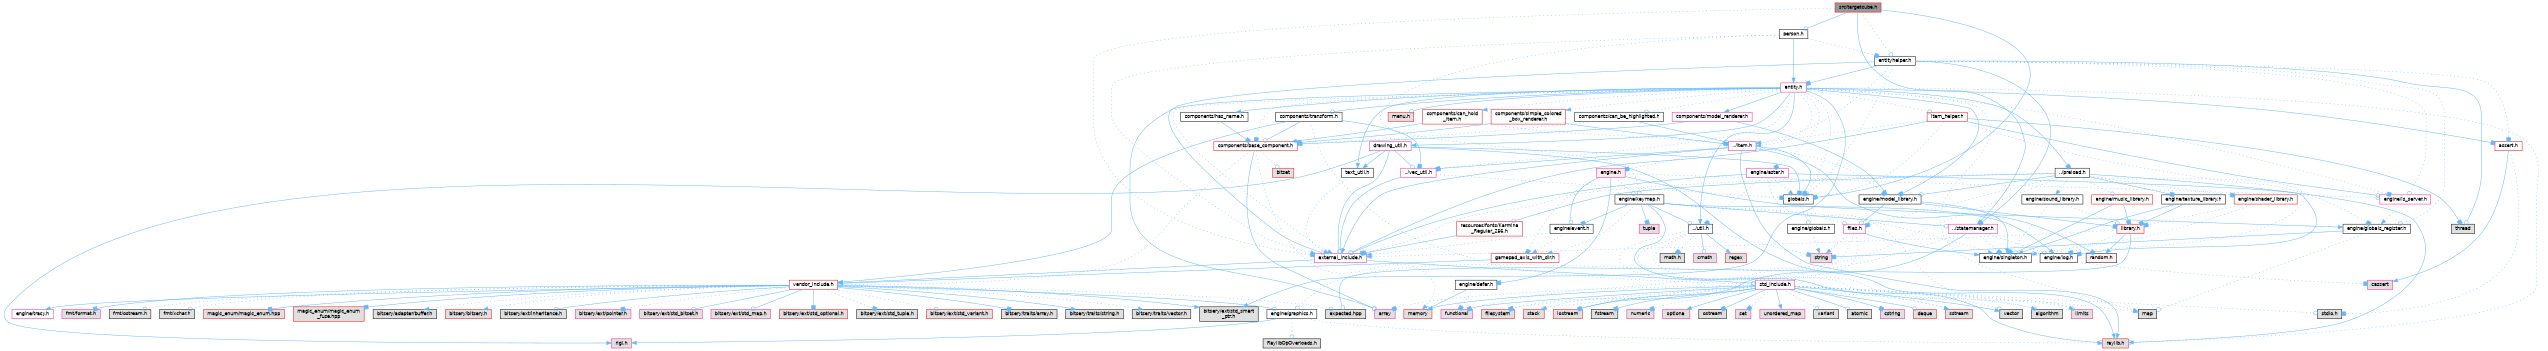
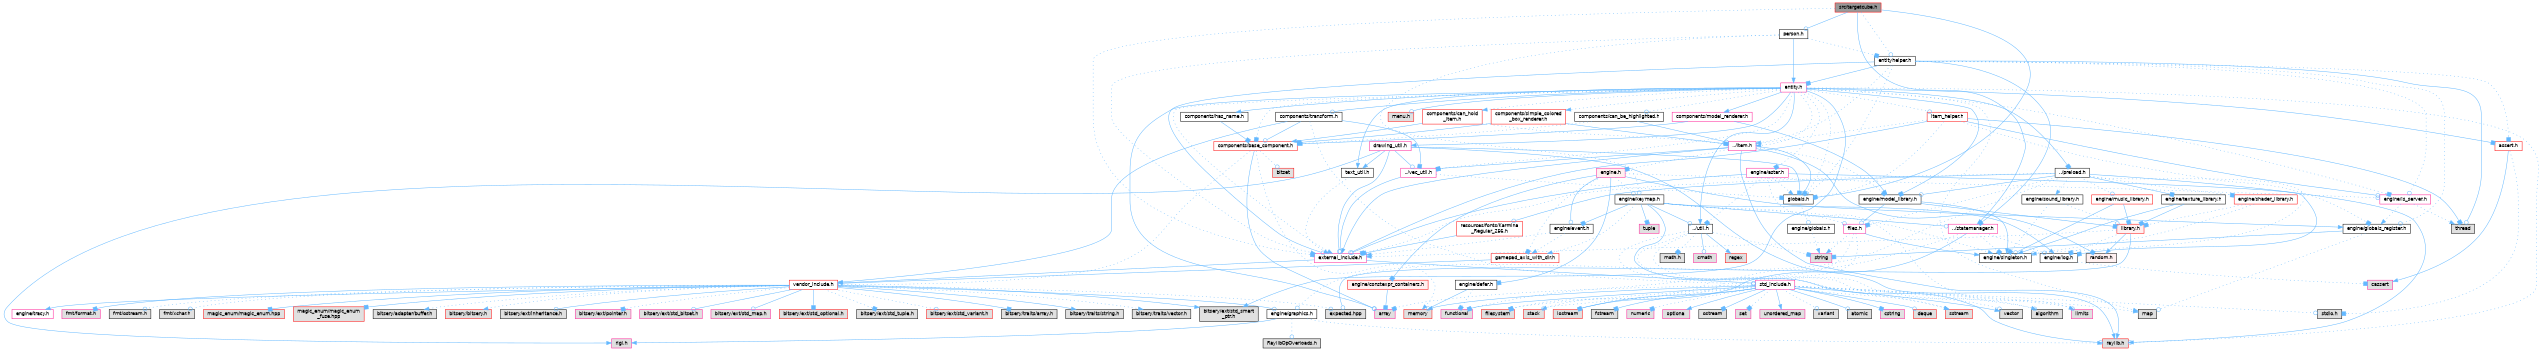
none -> (2432, 213)
none -> (1388, 285)
